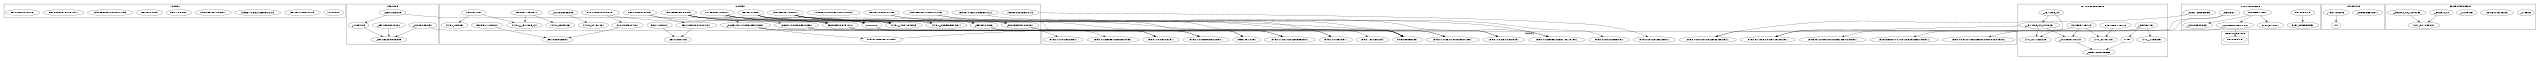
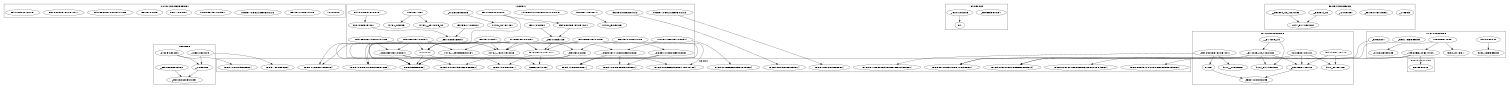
(175, 6) -> (175, 6)
(526, 18) -> none
(686, 21) -> (549, 46)
(2146, 25) -> (1215, 53)
(2072, 31) -> (1288, 58)
(407, 32) -> (191, 59)
(810, 34) -> (644, 45)
none -> (1318, 60)
